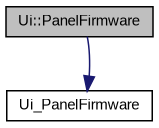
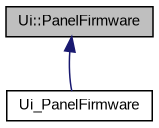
(89, 56) -> (70, 71)
